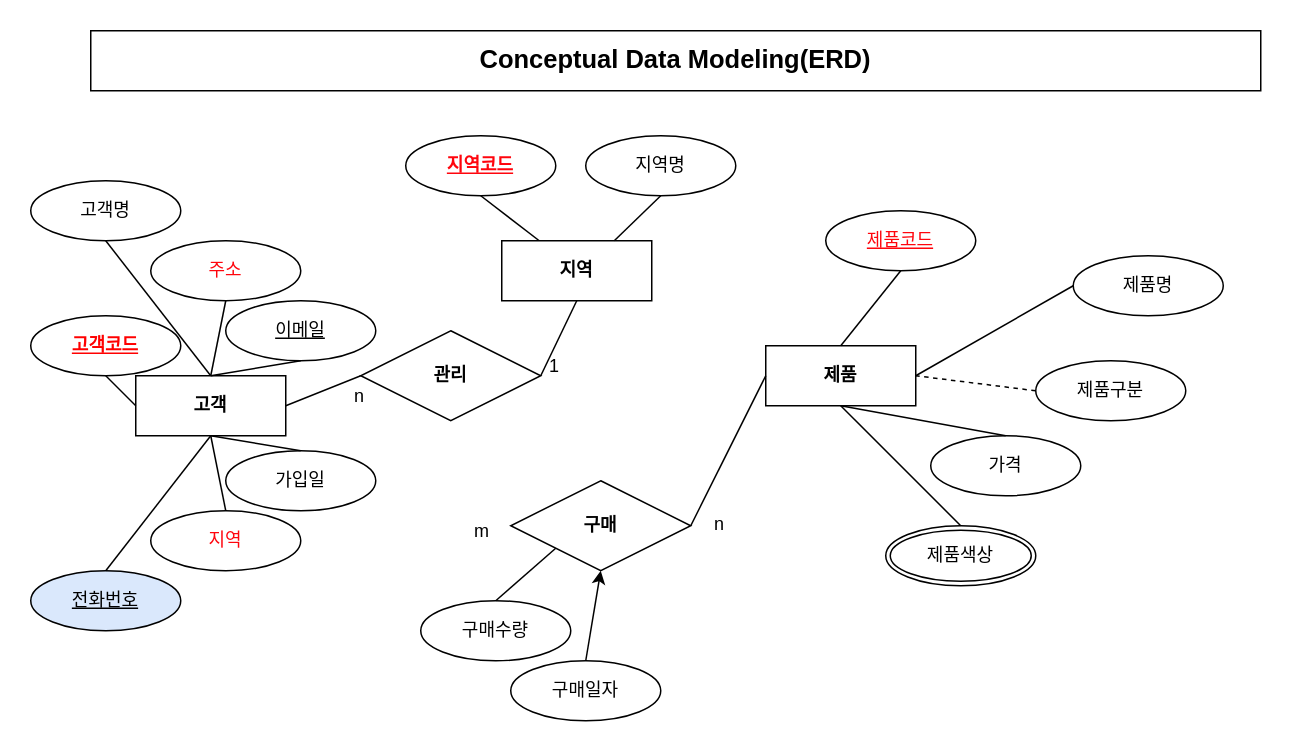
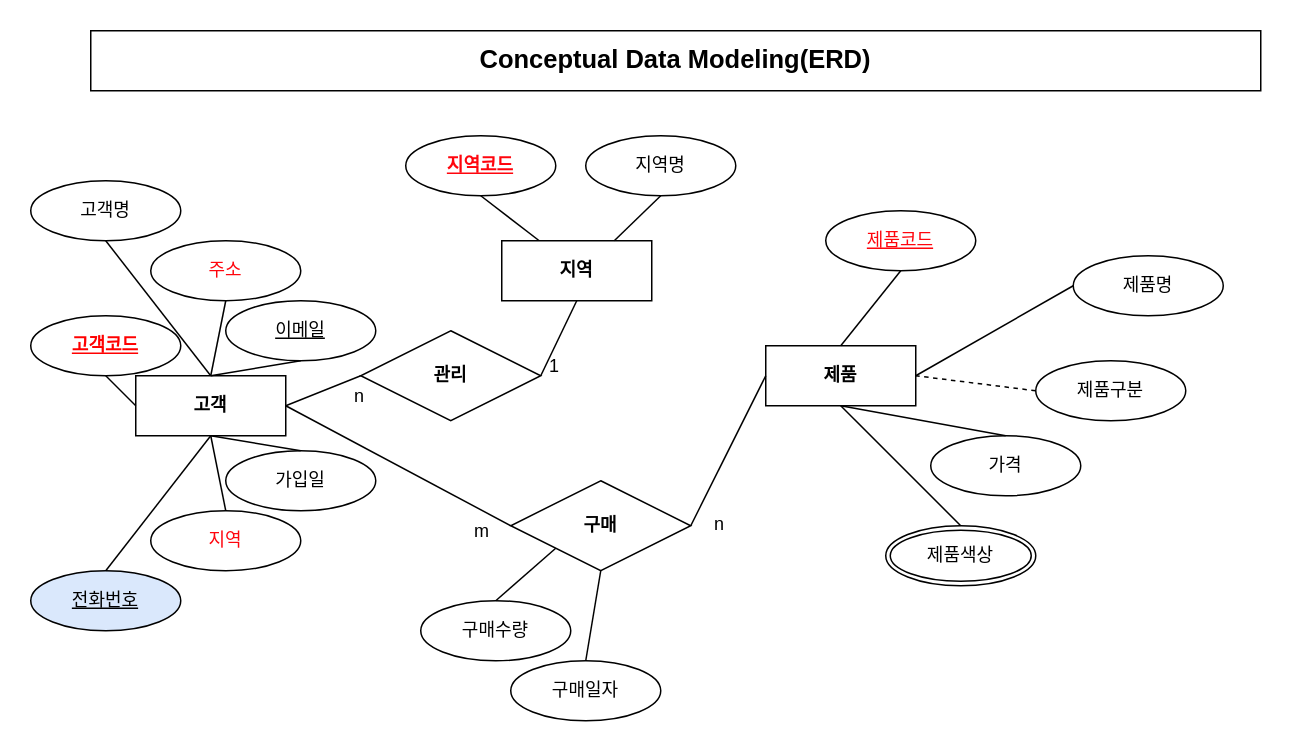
none -> (399, 466)
(599, 582) -> (600, 578)
